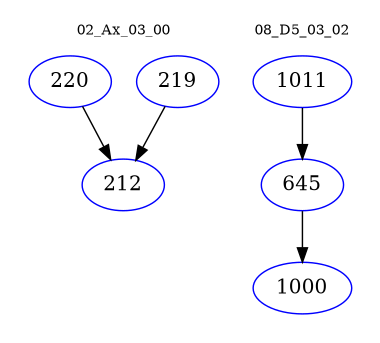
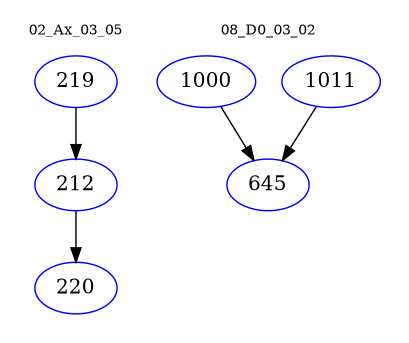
(124, 31) -> (76, 31)
(302, 31) -> (269, 31)
(93, 127) -> (76, 229)
(302, 229) -> (233, 127)
